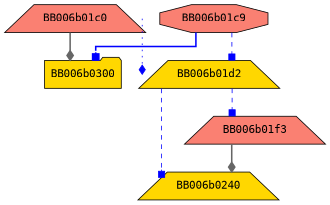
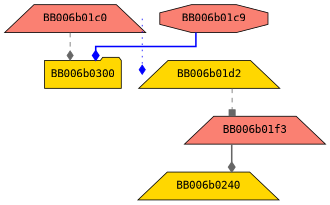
(70, 42) -> (70, 42)
(232, 43) -> none
(151, 46) -> (151, 46)
(232, 98) -> (232, 98)
(162, 129) -> none
